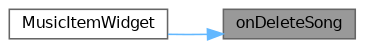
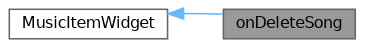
(188, 35) -> (203, 14)
